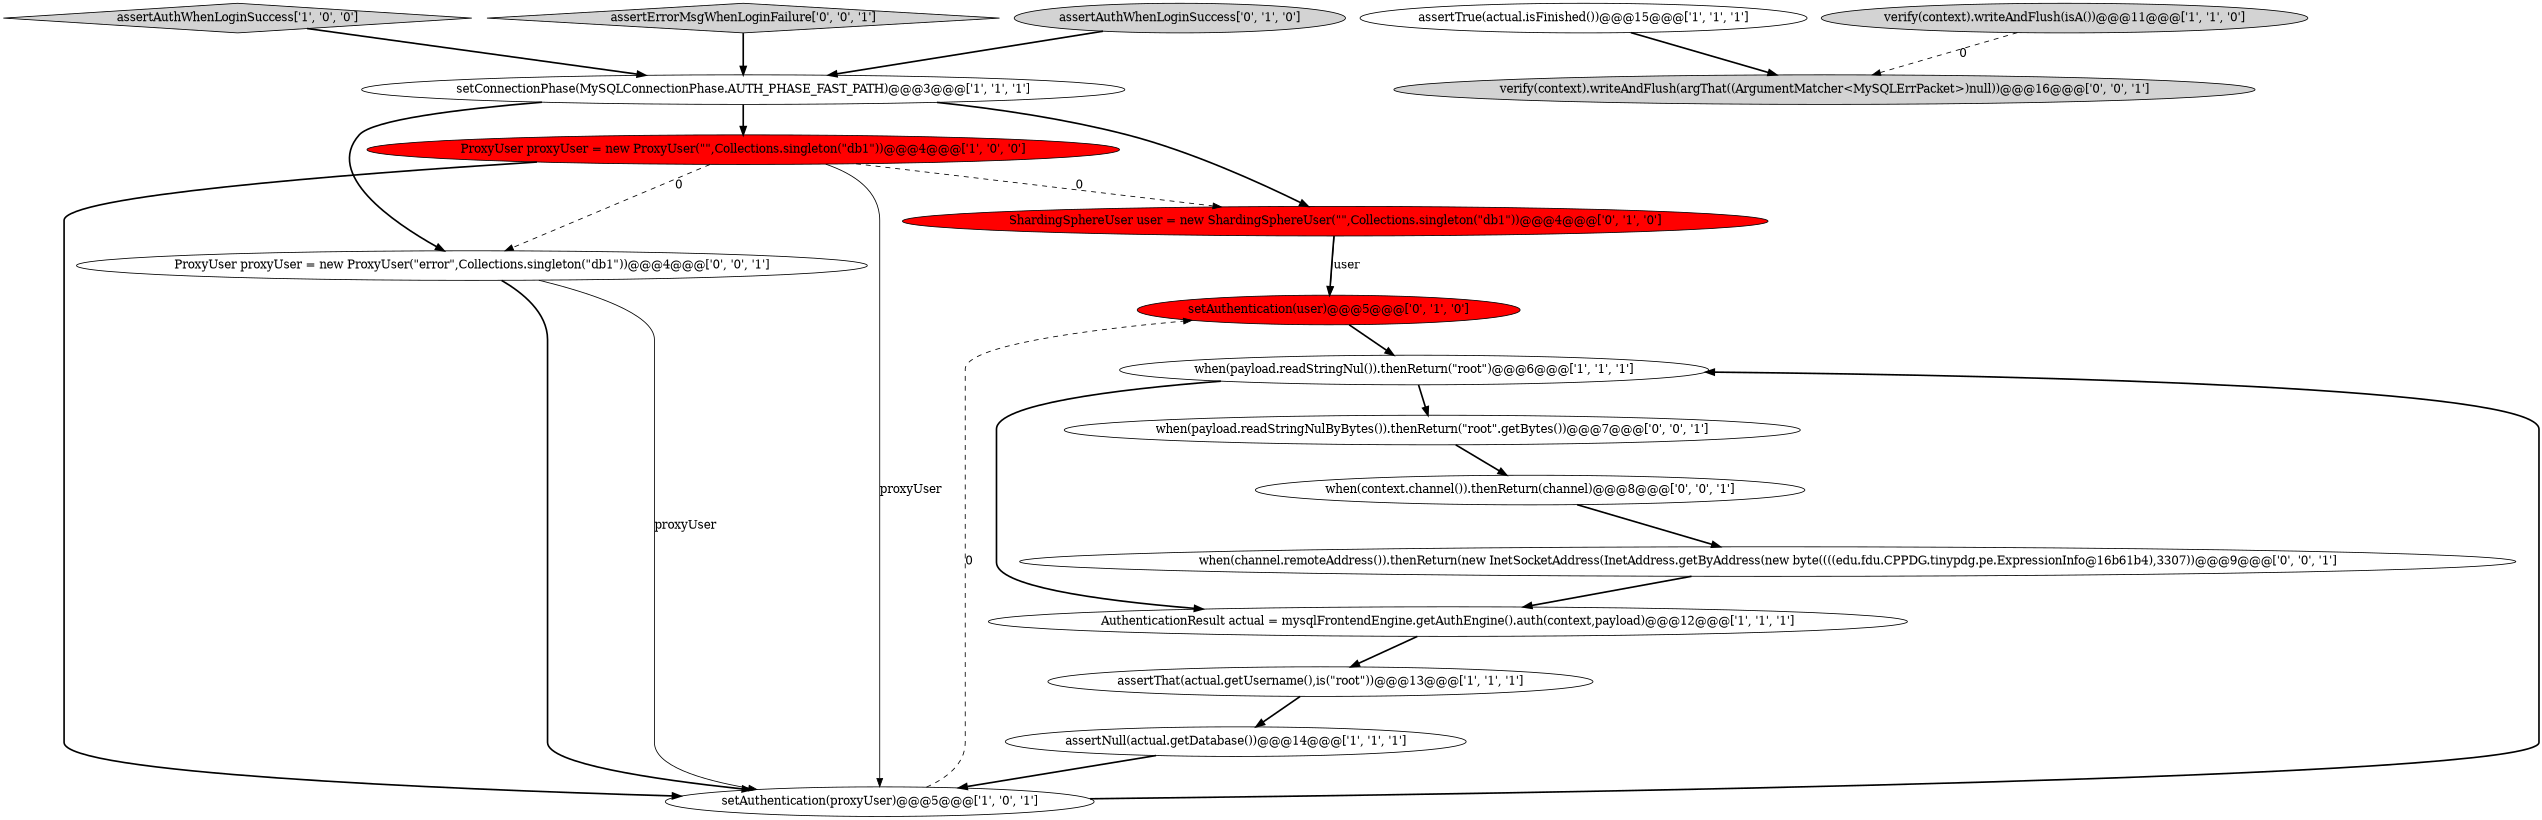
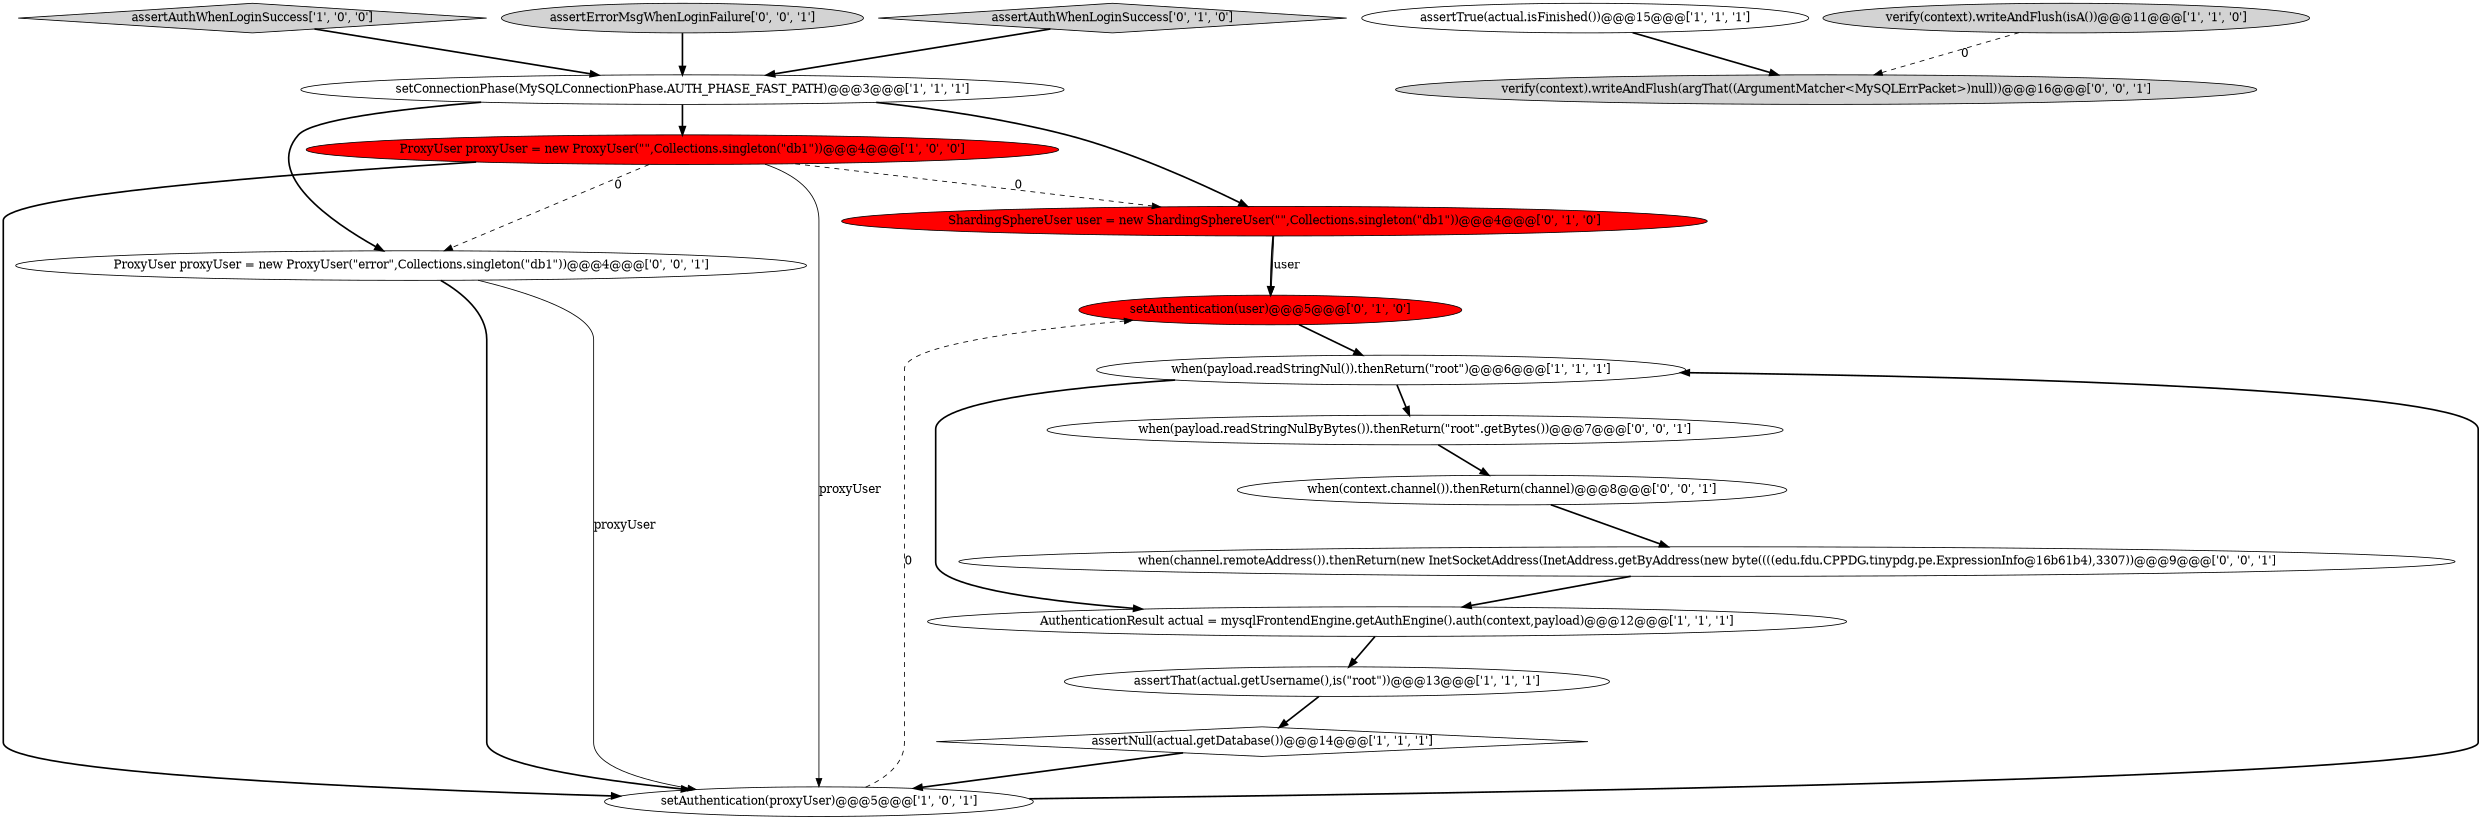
(743, 18) -> (682, 18)
(1180, 18) -> (1112, 18)
(1236, 742) -> (1262, 742)
